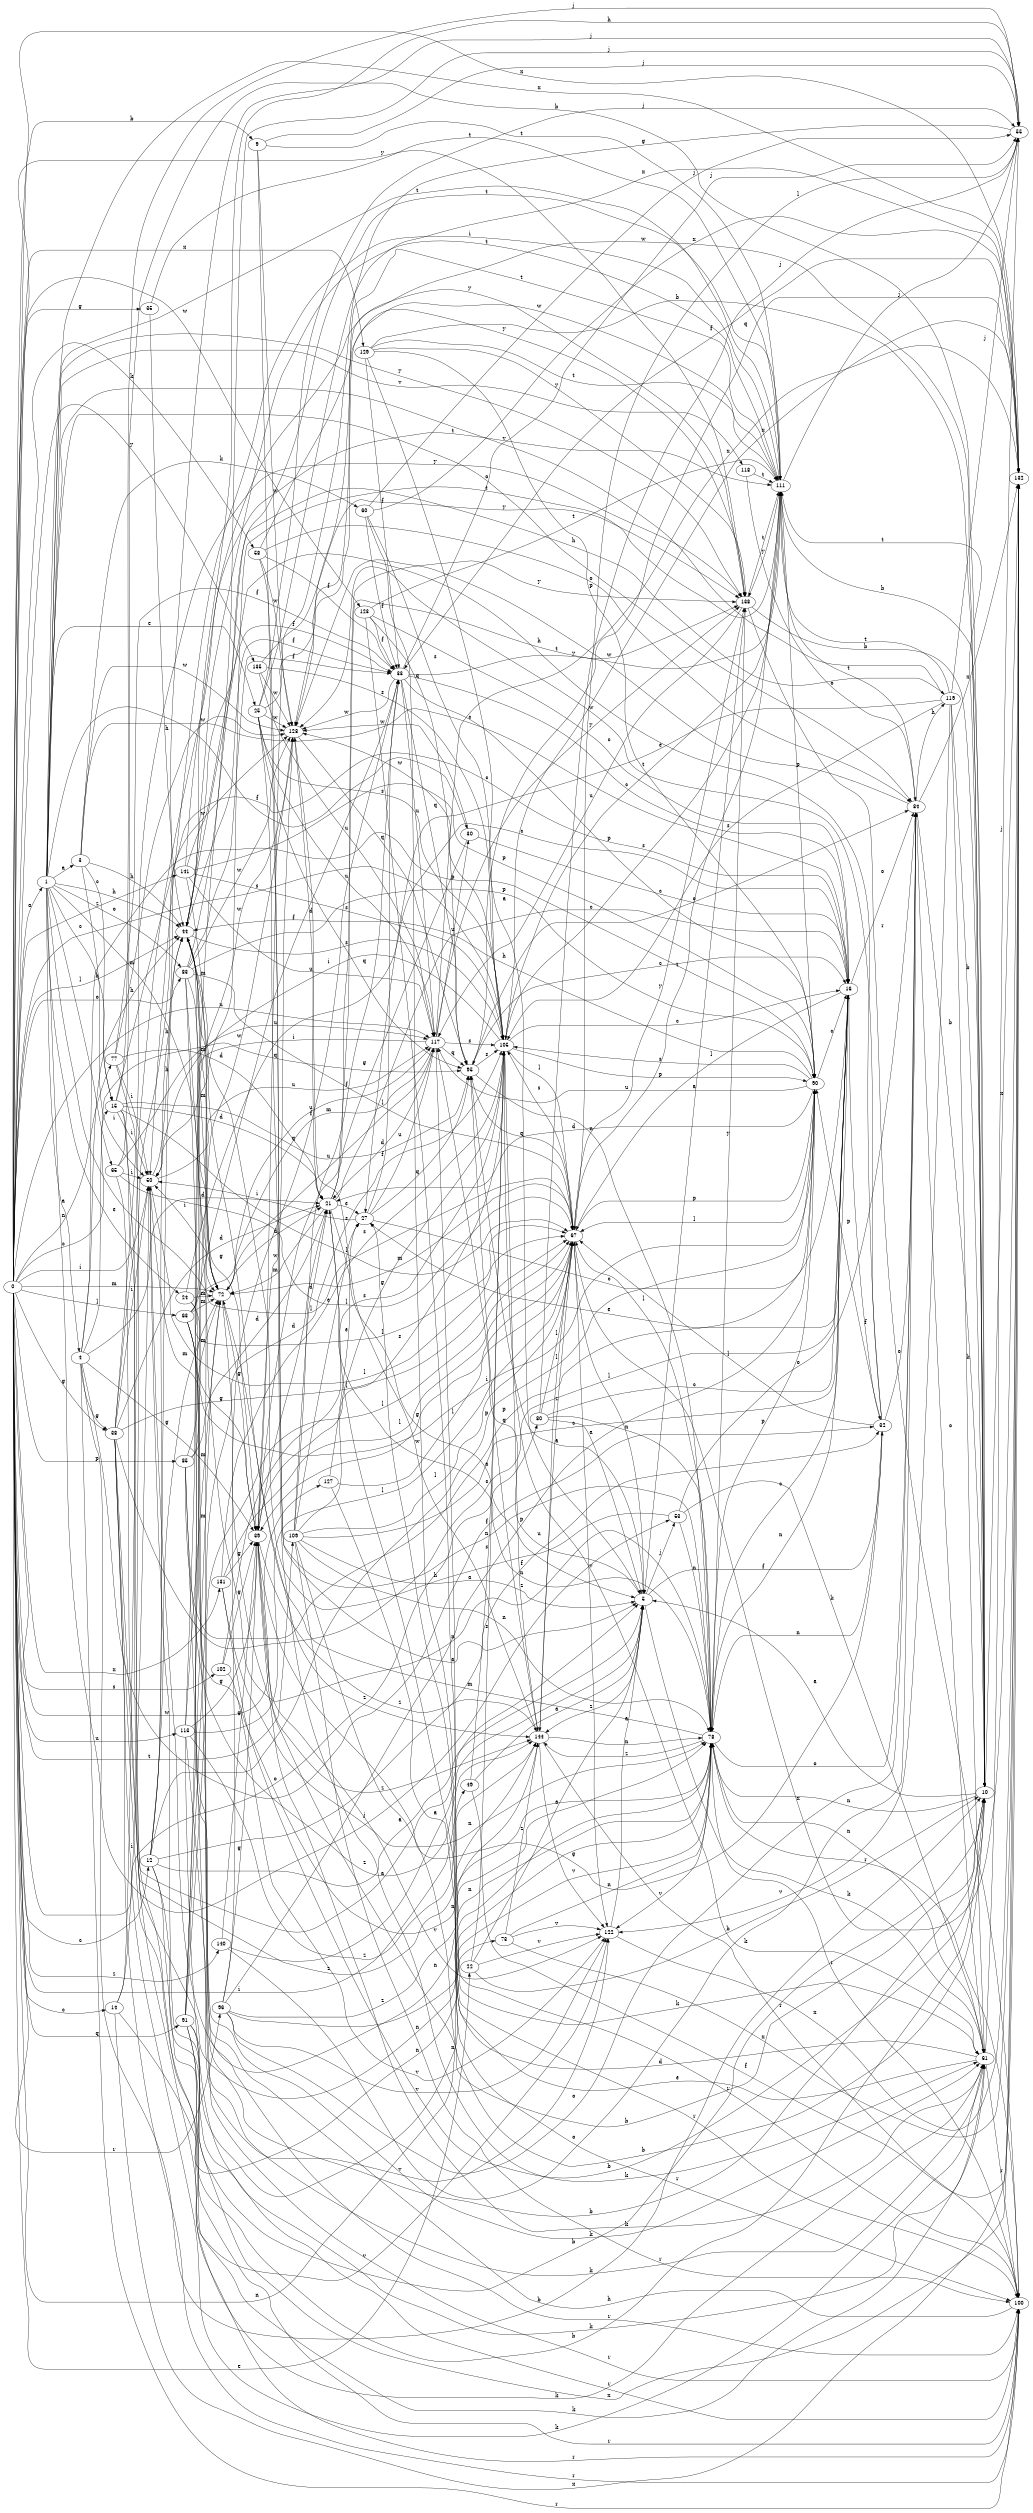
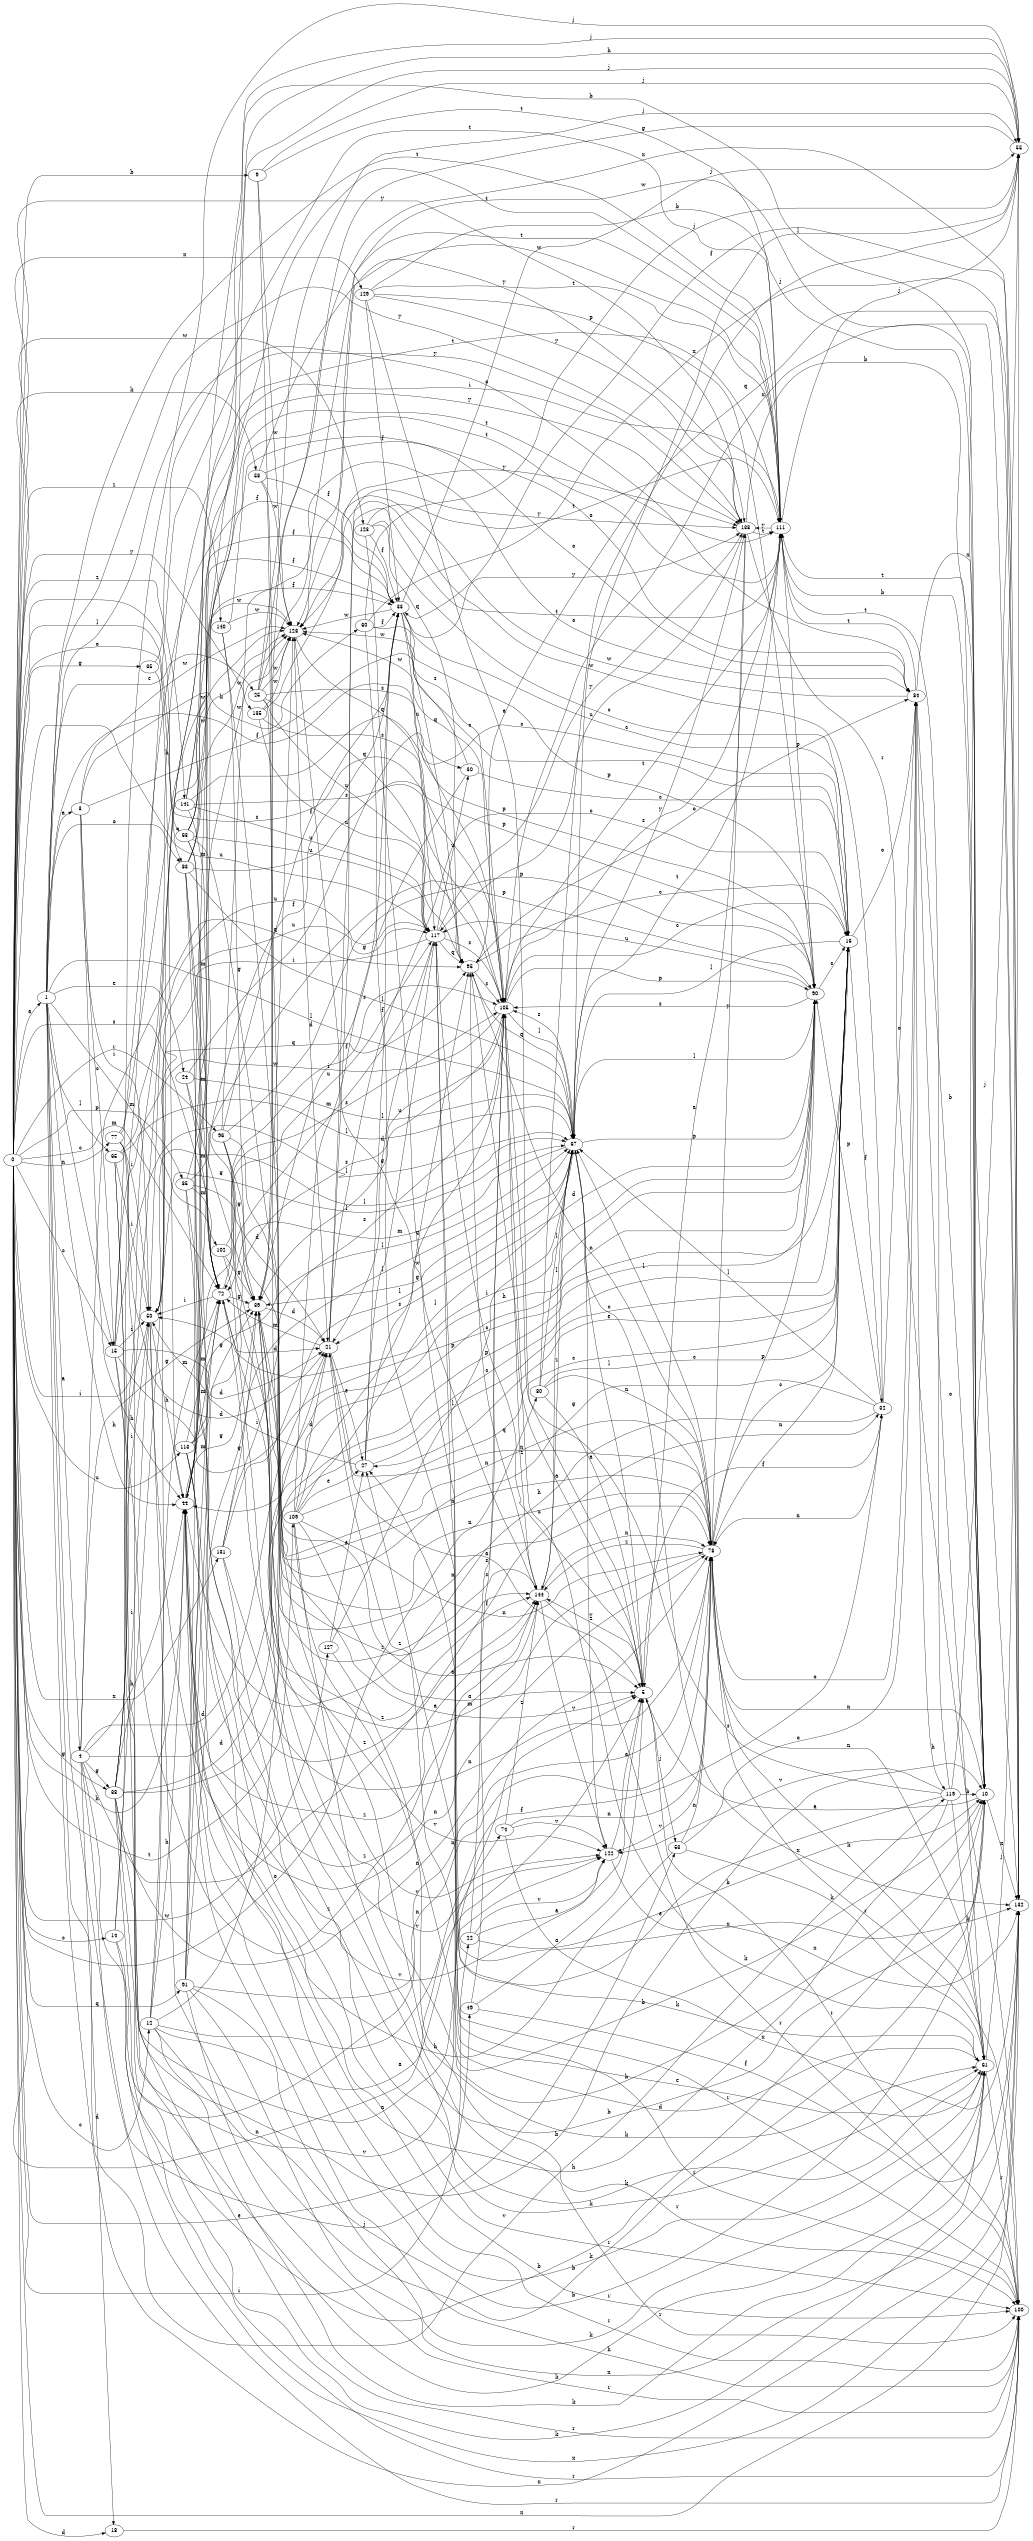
(746, 470) -> none
none -> (259, 613)
(504, 1940) -> (504, 1830)
none -> (114, 2531)
